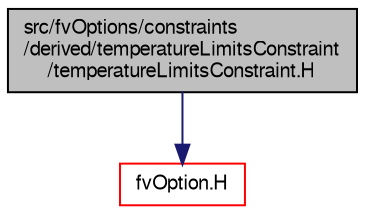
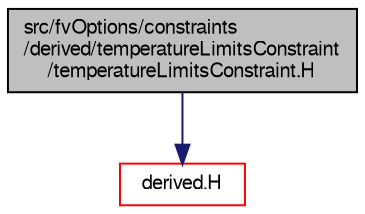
(182, 184) -> (182, 184)
